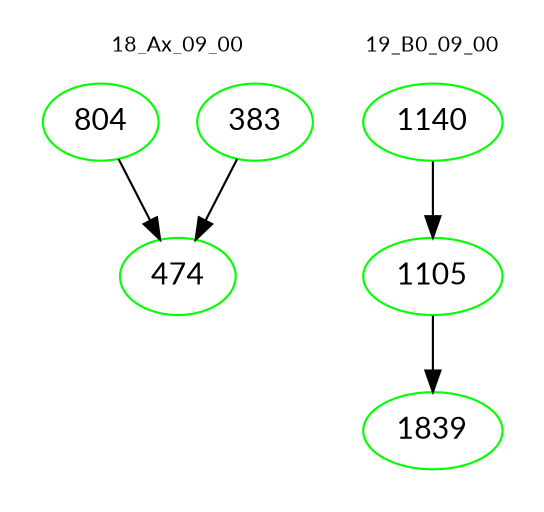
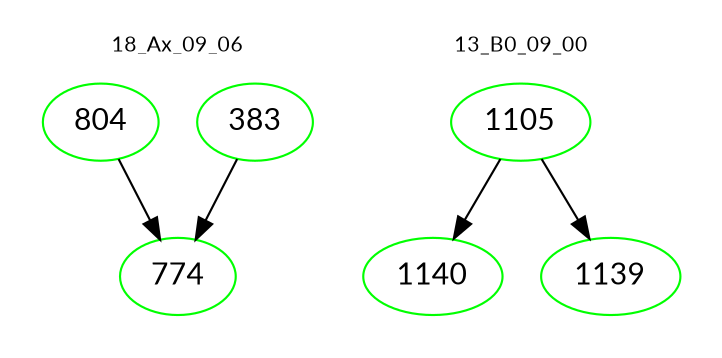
(178, 46) -> (178, 46)
(433, 46) -> (522, 46)
(433, 189) -> (483, 190)
(178, 276) -> (178, 276)
(433, 431) -> (611, 276)
